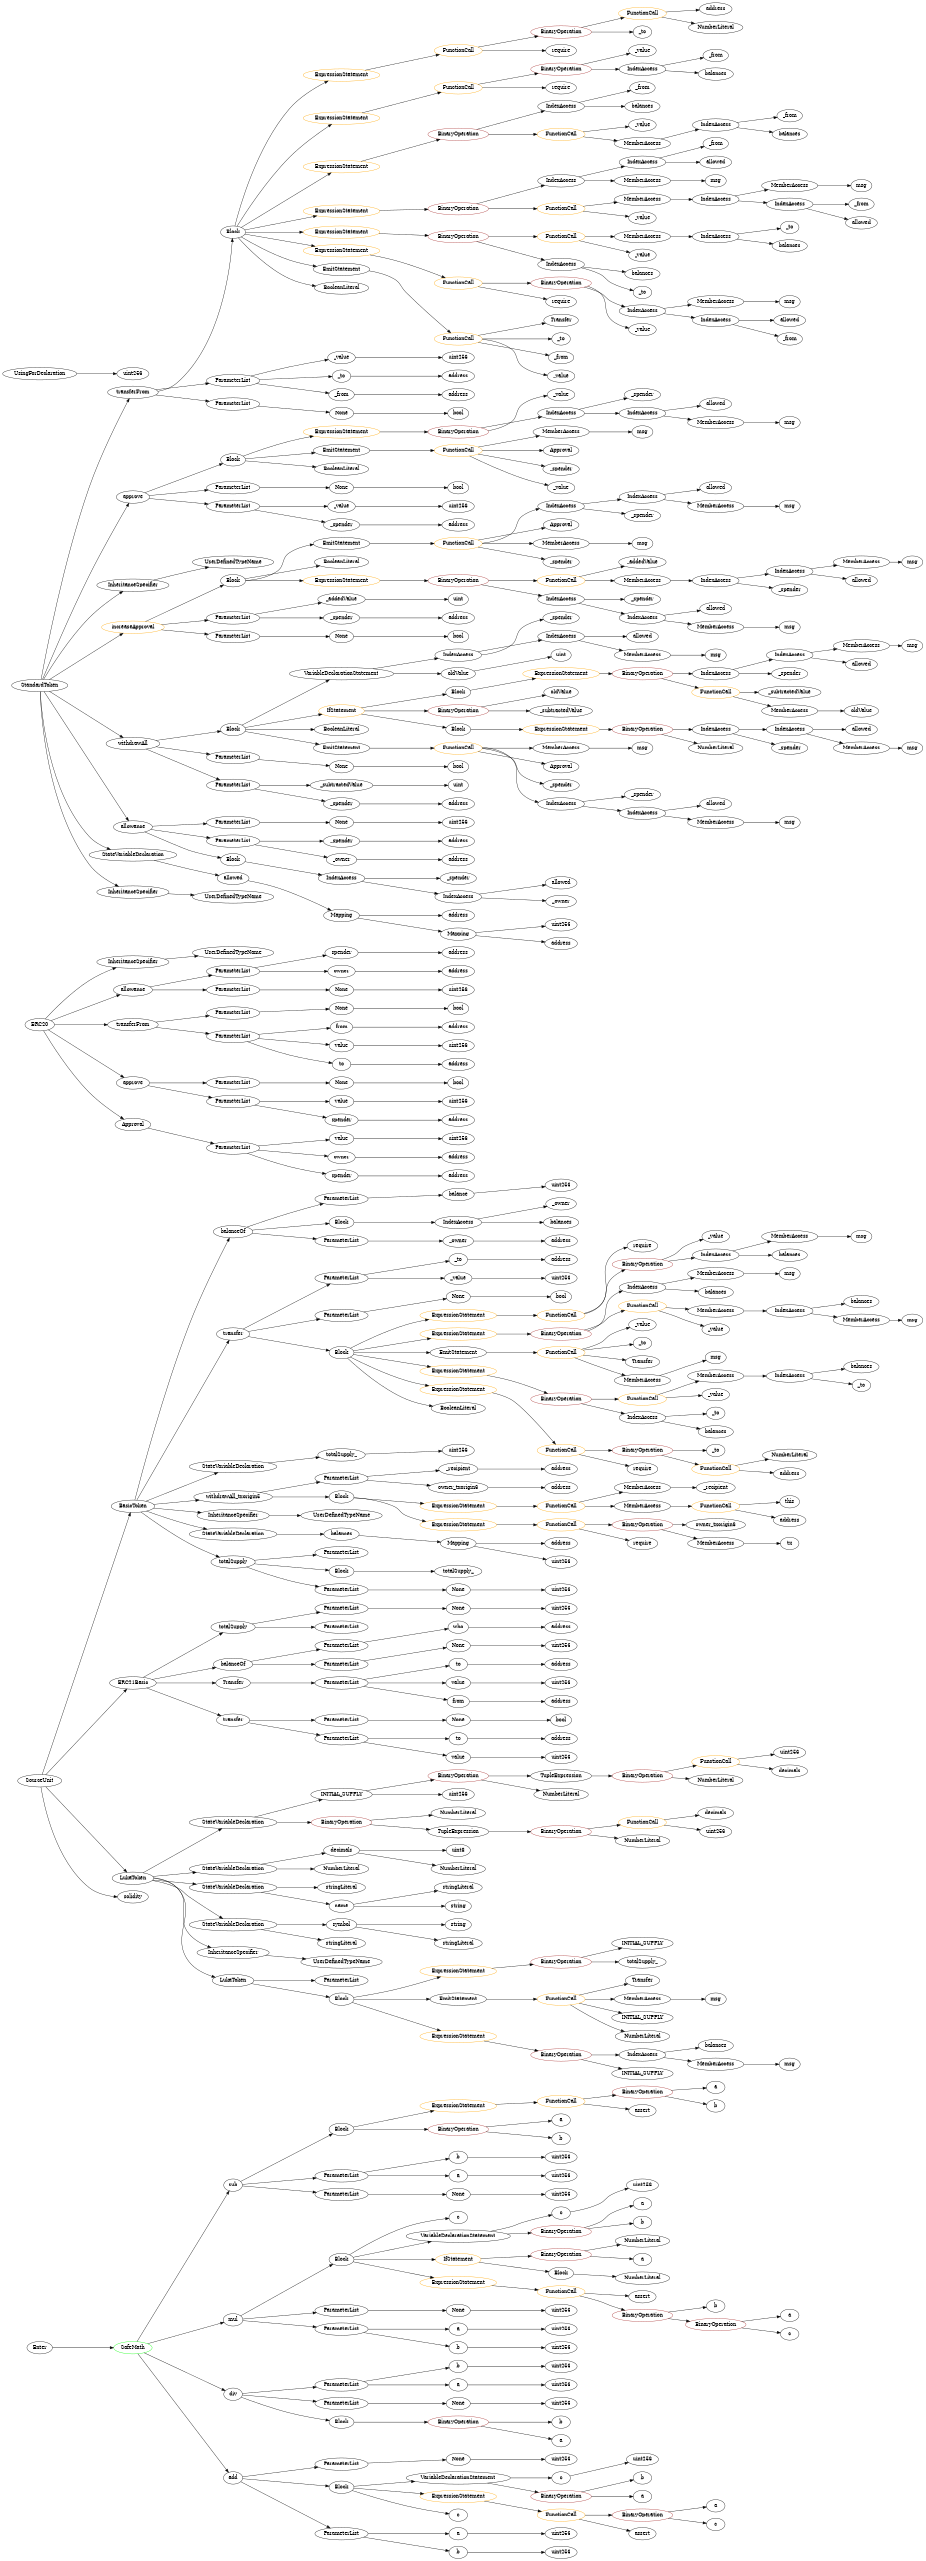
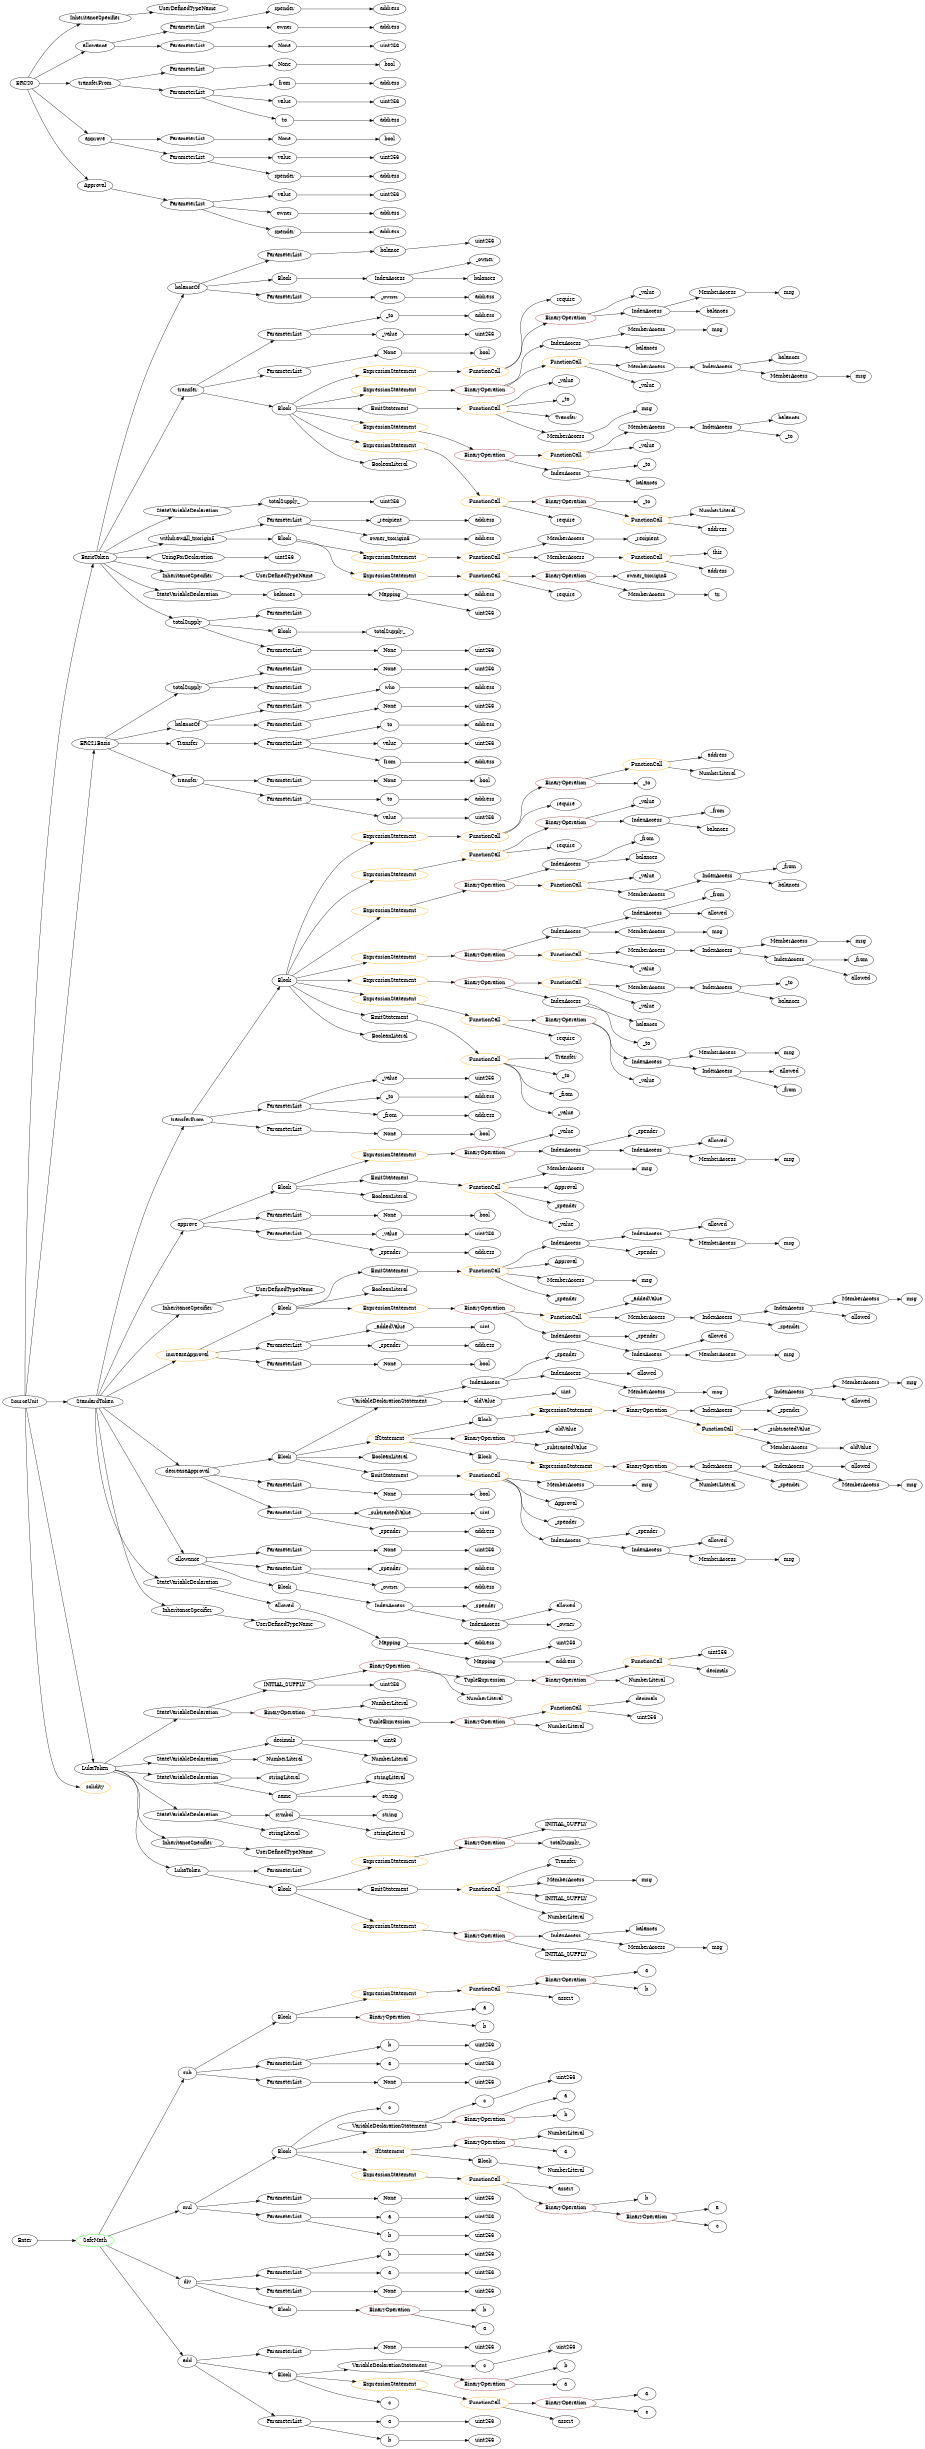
none -> (132, 558)
(133, 744) -> (187, 1471)
none -> (55, 1402)
(133, 1897) -> (95, 1787)
